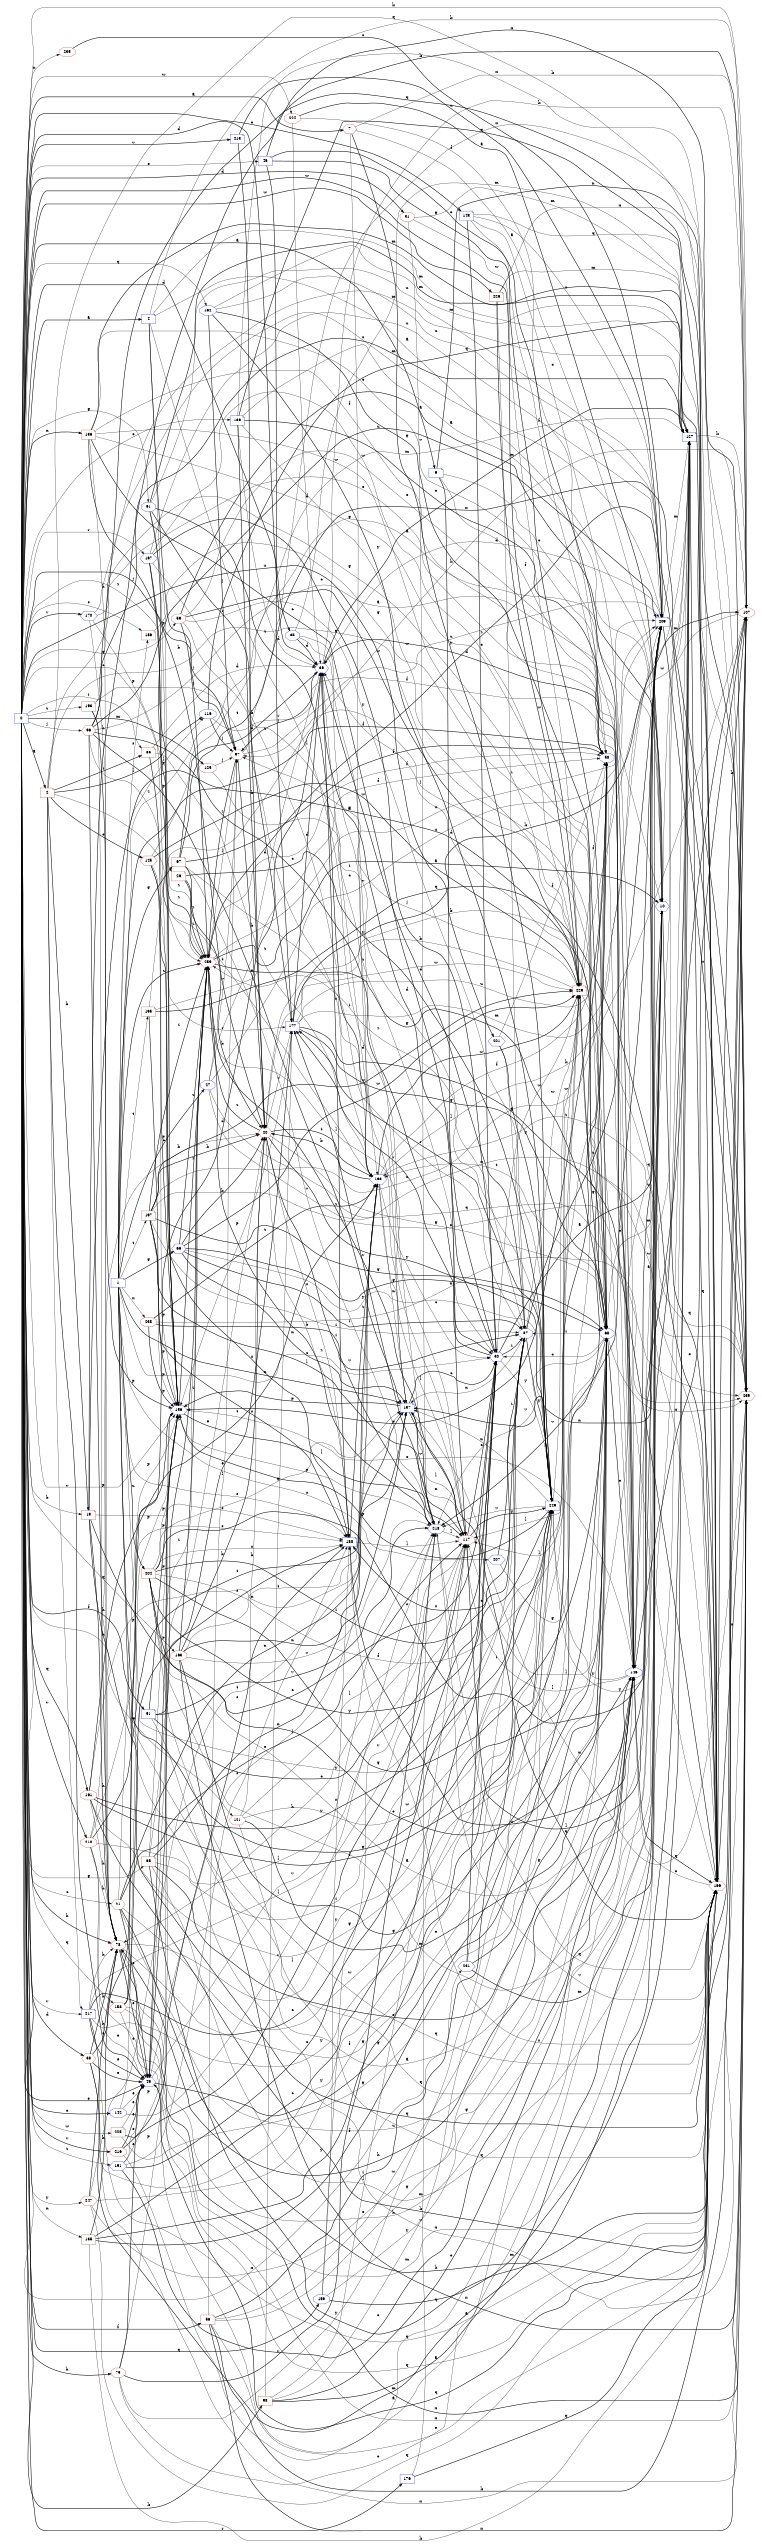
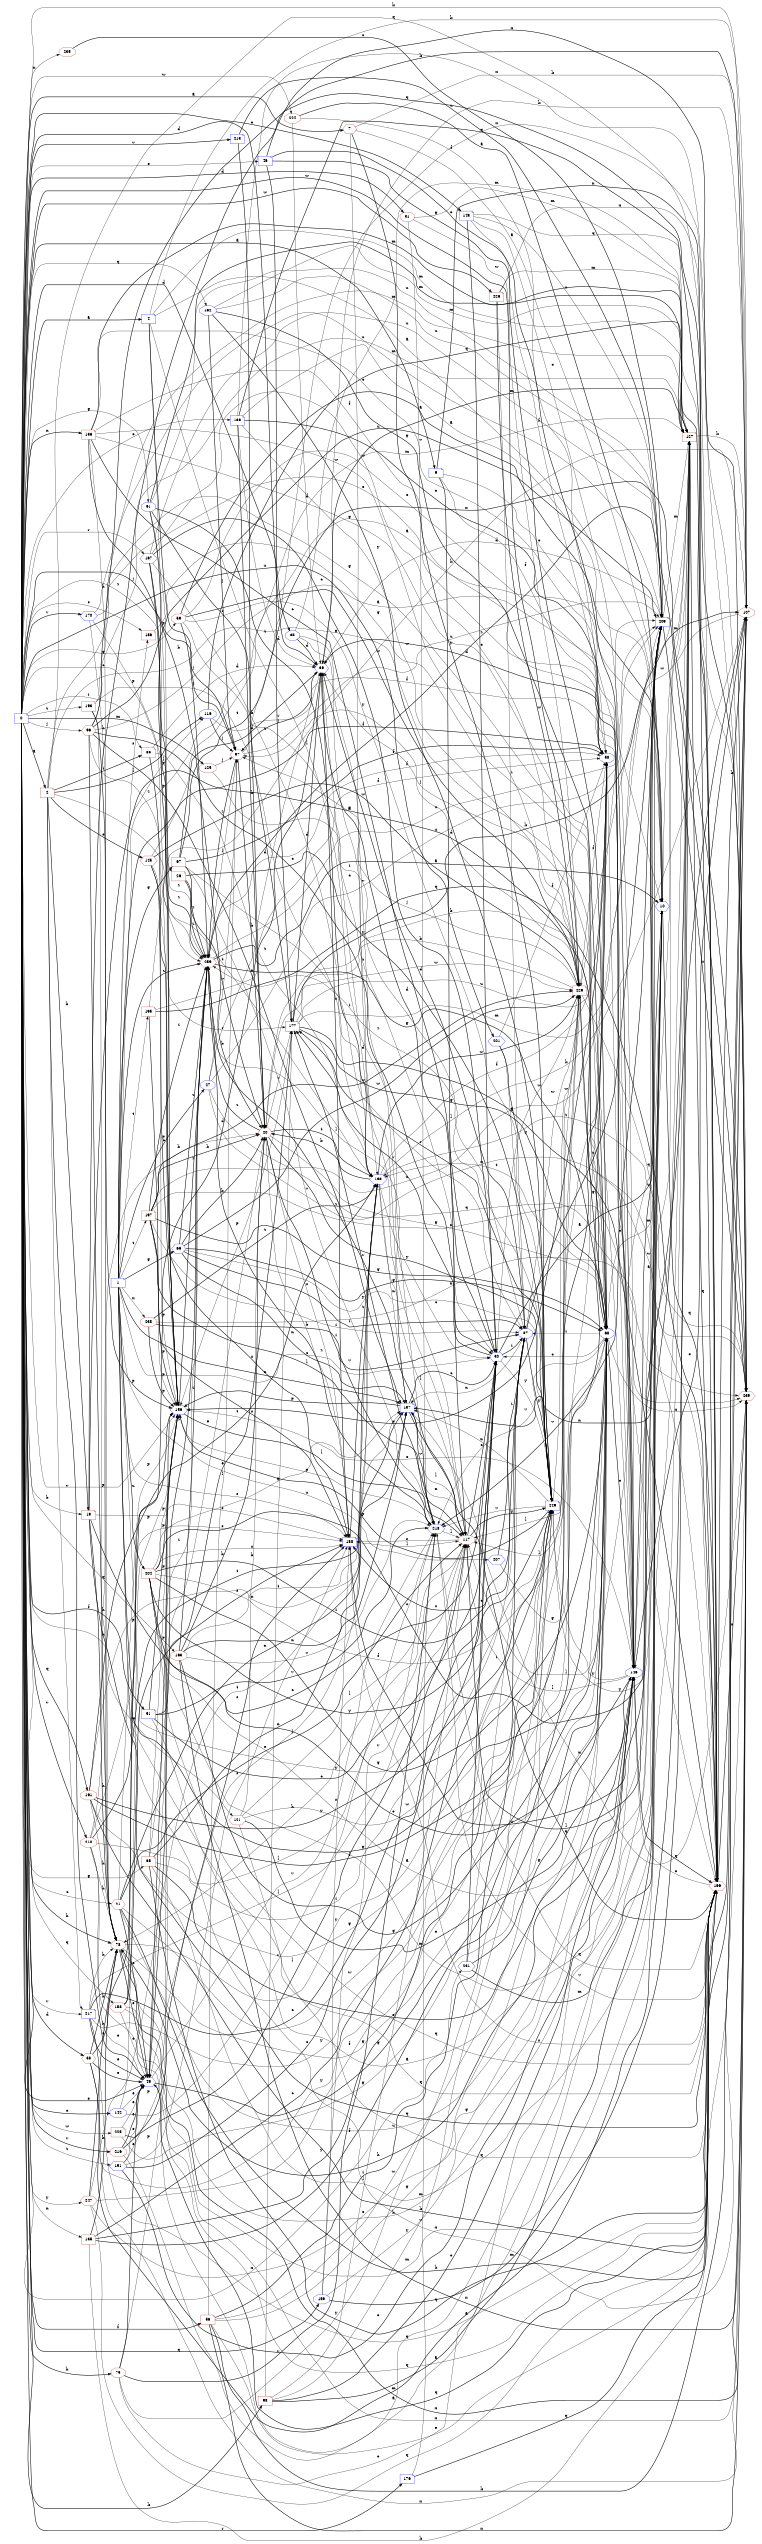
(286, 354) -> (286, 354)
(690, 437) -> (690, 437)
(476, 482) -> (429, 418)
none -> (409, 1541)
